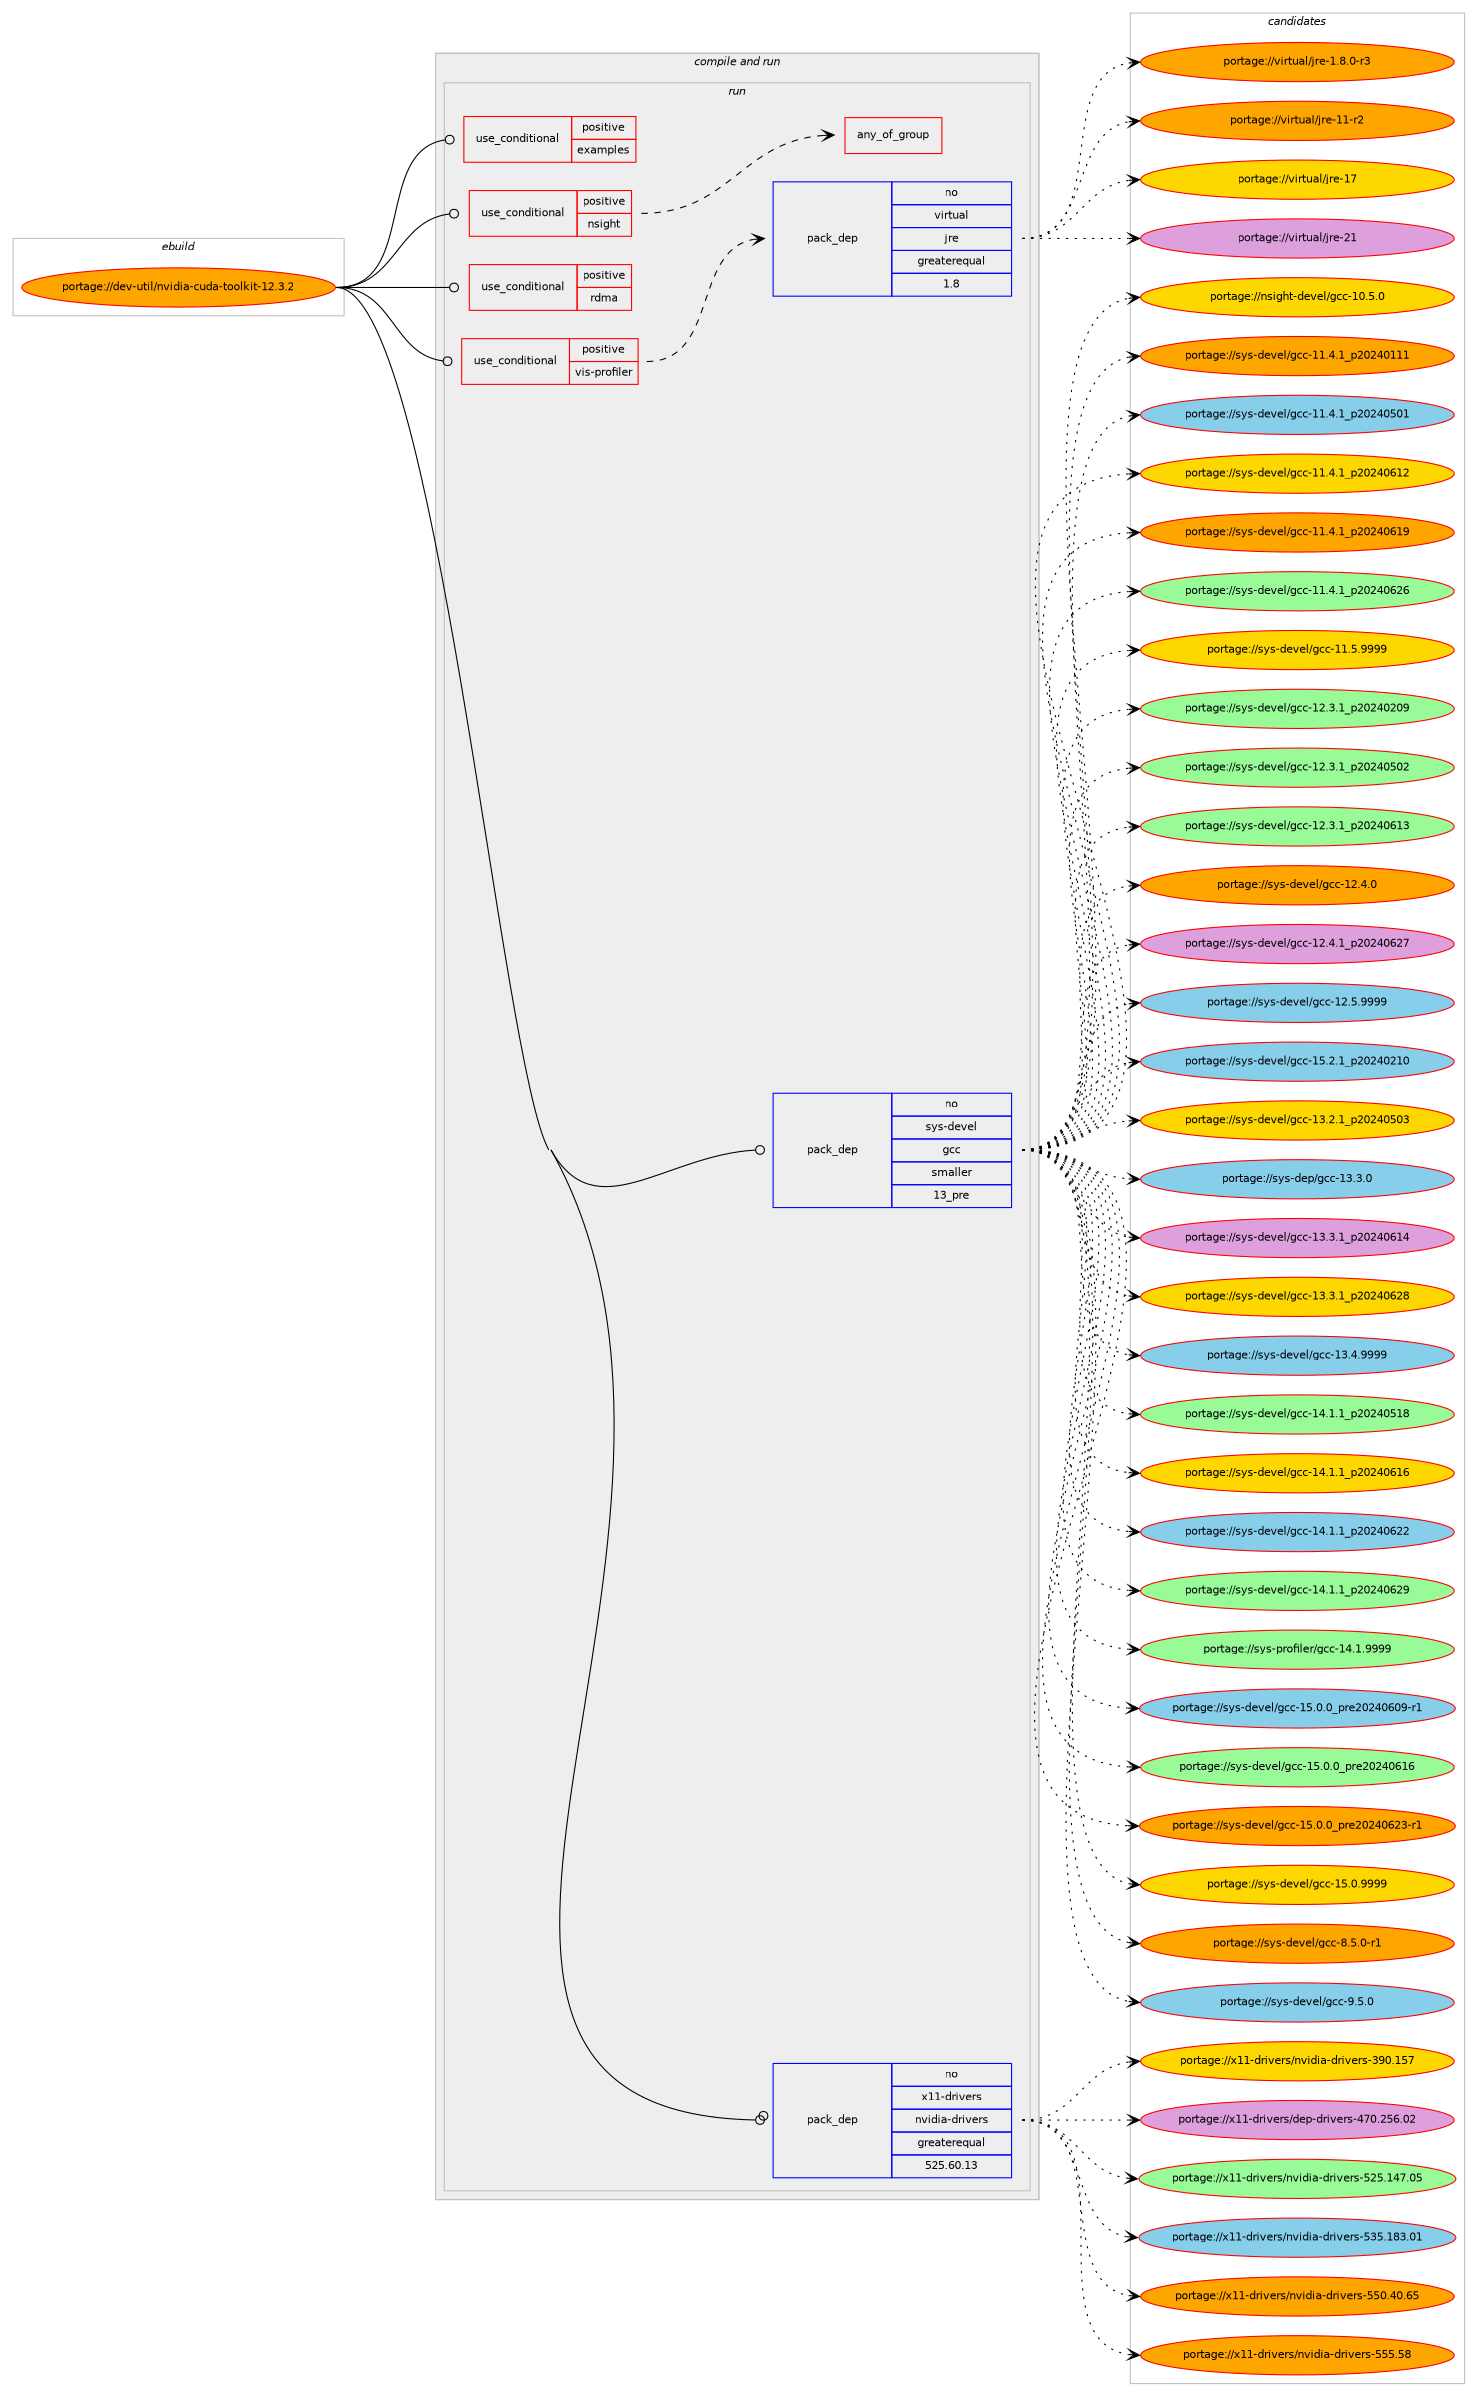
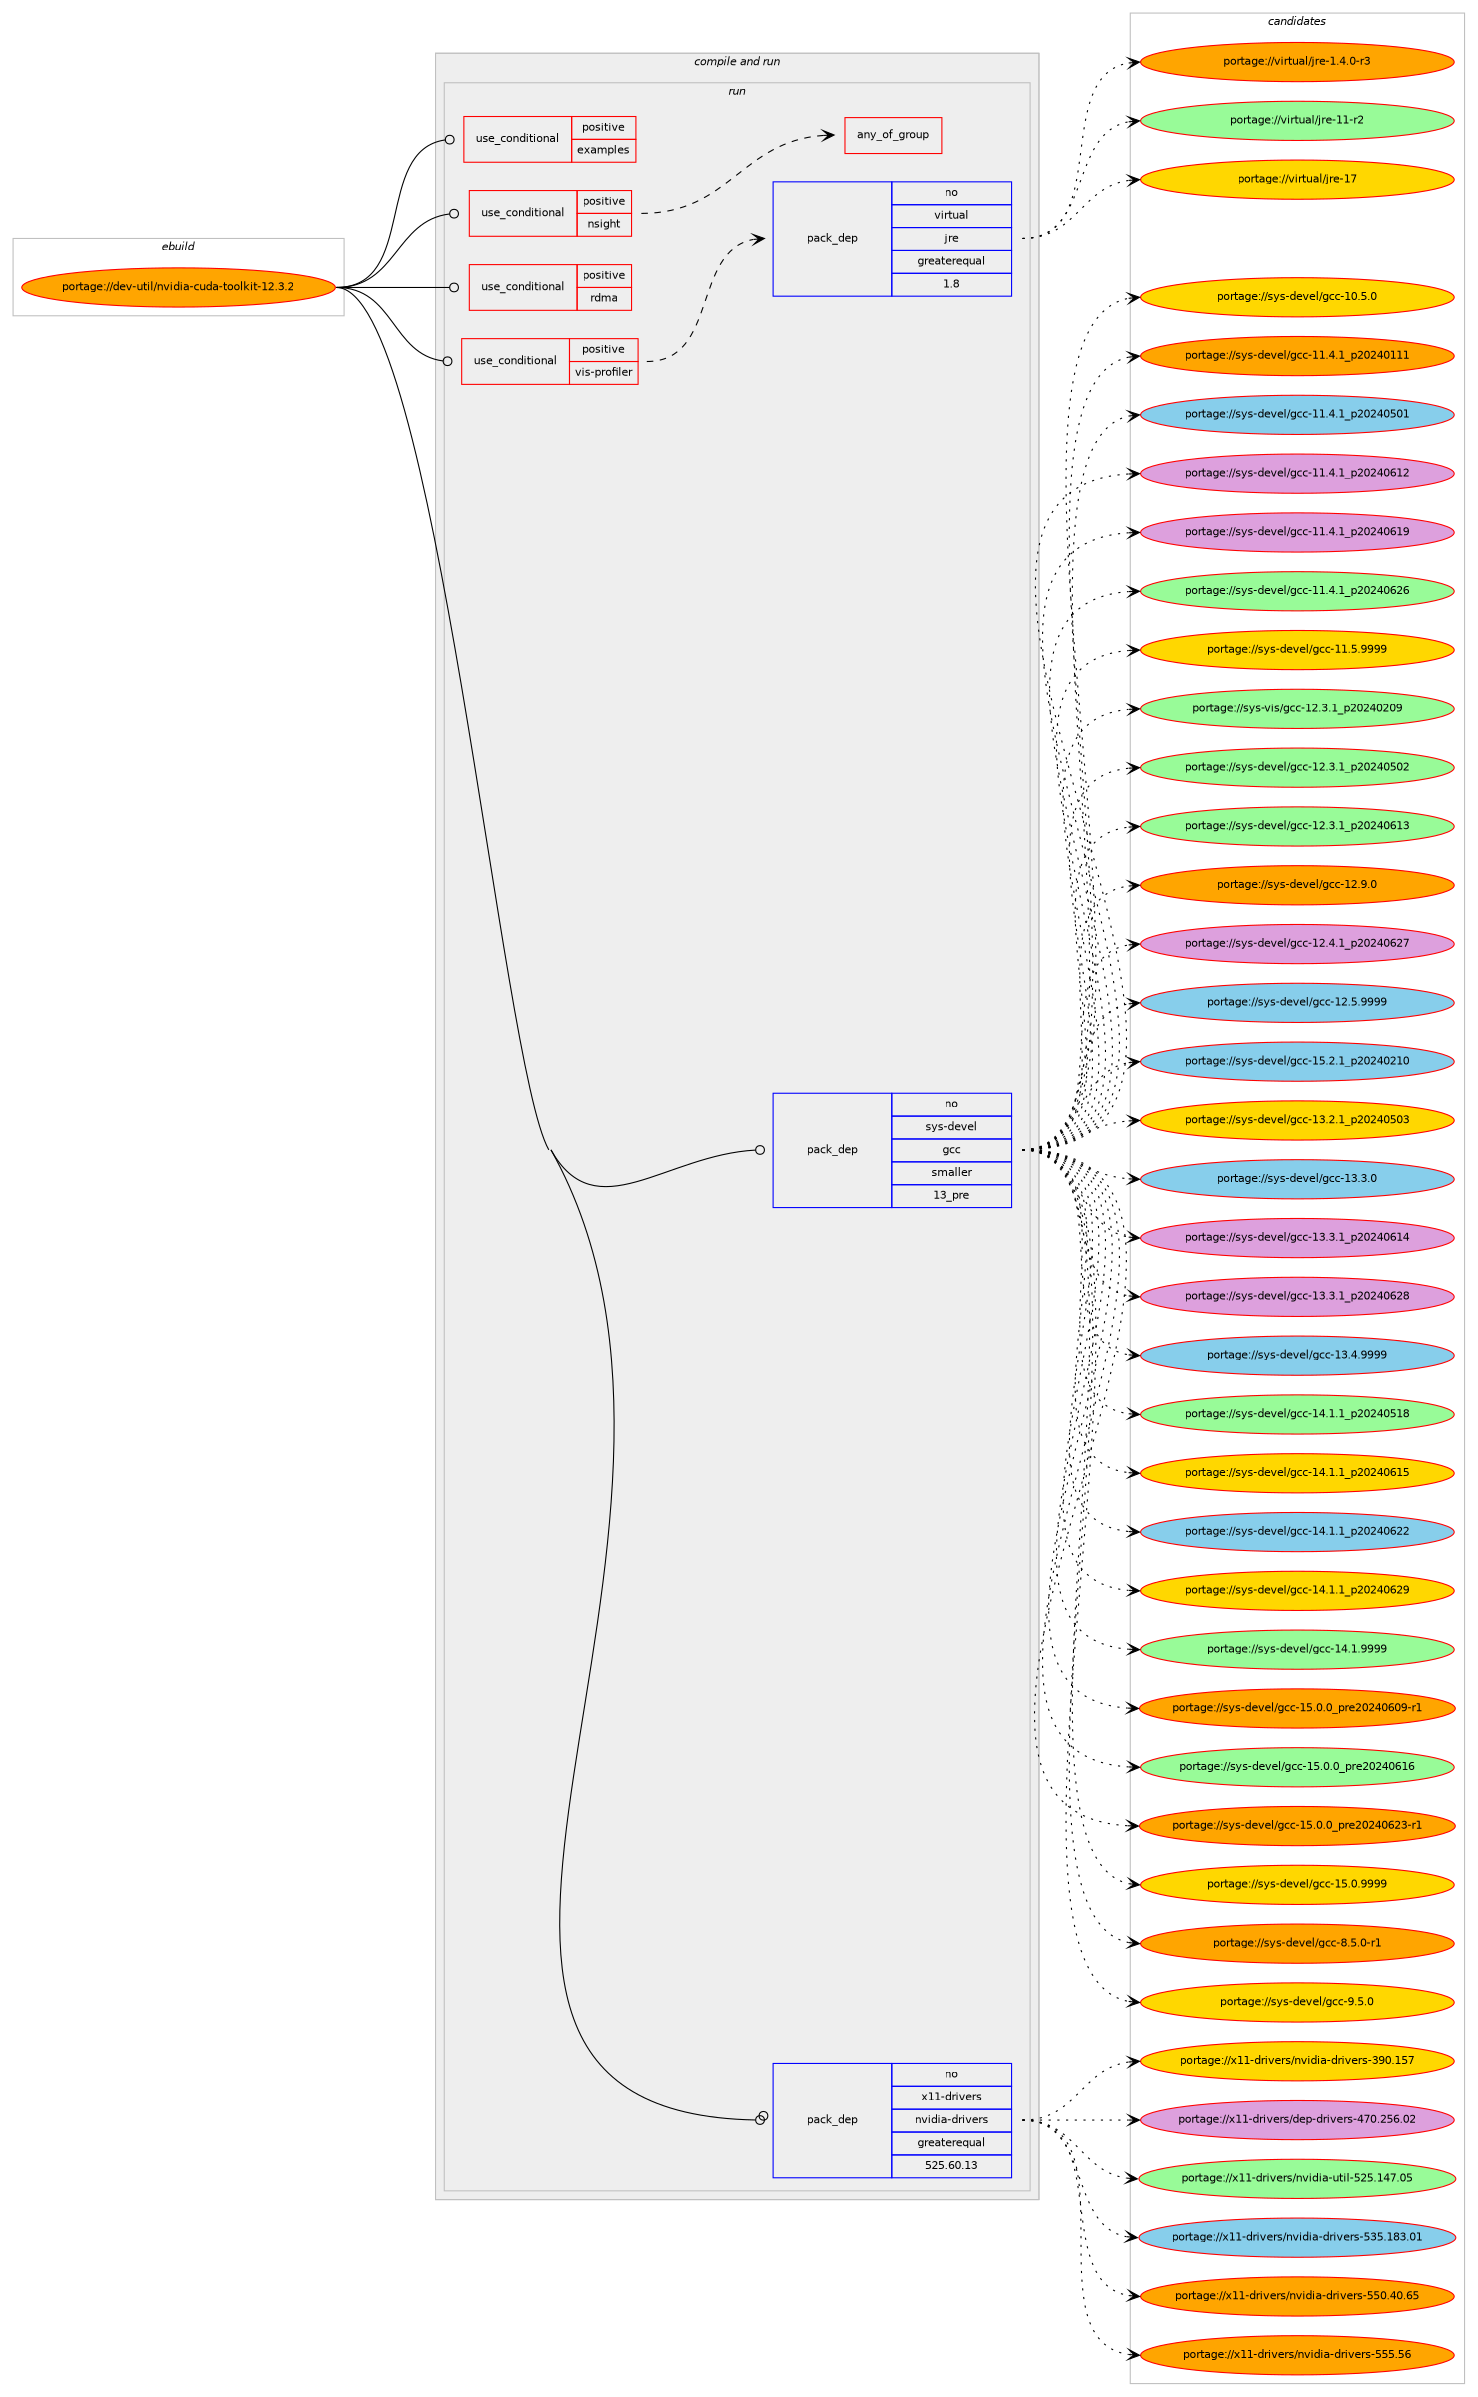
(1297, 62) -> (1297, 62)
(1297, 121) -> (1297, 121)
(1297, 238) -> none
(1297, 297) -> (1297, 297)
(1297, 474) -> (1297, 474)
(1297, 532) -> (1297, 532)
(1297, 709) -> (1297, 709)
(1297, 885) -> (1297, 885)
(1297, 1179) -> (1297, 1179)
(1297, 1297) -> (1297, 1297)
(1297, 1473) -> (1297, 1473)
(1297, 1591) -> (1297, 1591)
(1297, 1650) -> (1297, 1650)
(1297, 1708) -> (1297, 1708)
(1297, 2002) -> (1297, 2002)
(1297, 2179) -> (1297, 2179)
(1297, 2355) -> (1297, 2355)
